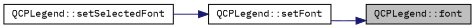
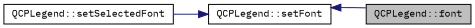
(344, 21) -> (353, 8)
